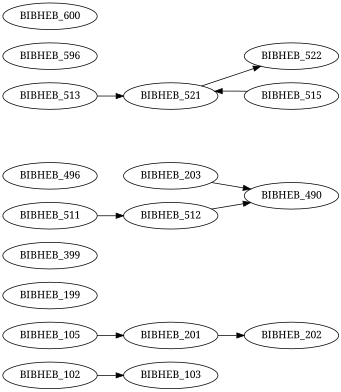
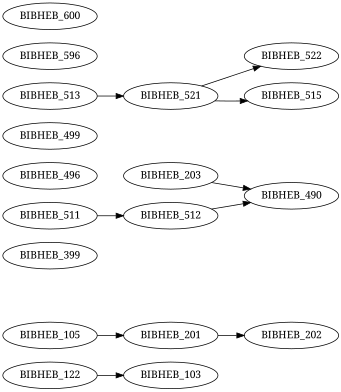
(235, 91) -> (227, 101)
none -> (50, 136)
(50, 296) -> none
(50, 375) -> (50, 375)
